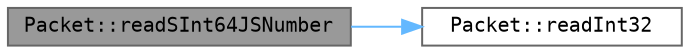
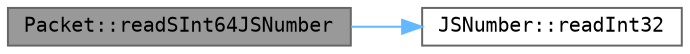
(552, 27) -> (552, 27)
